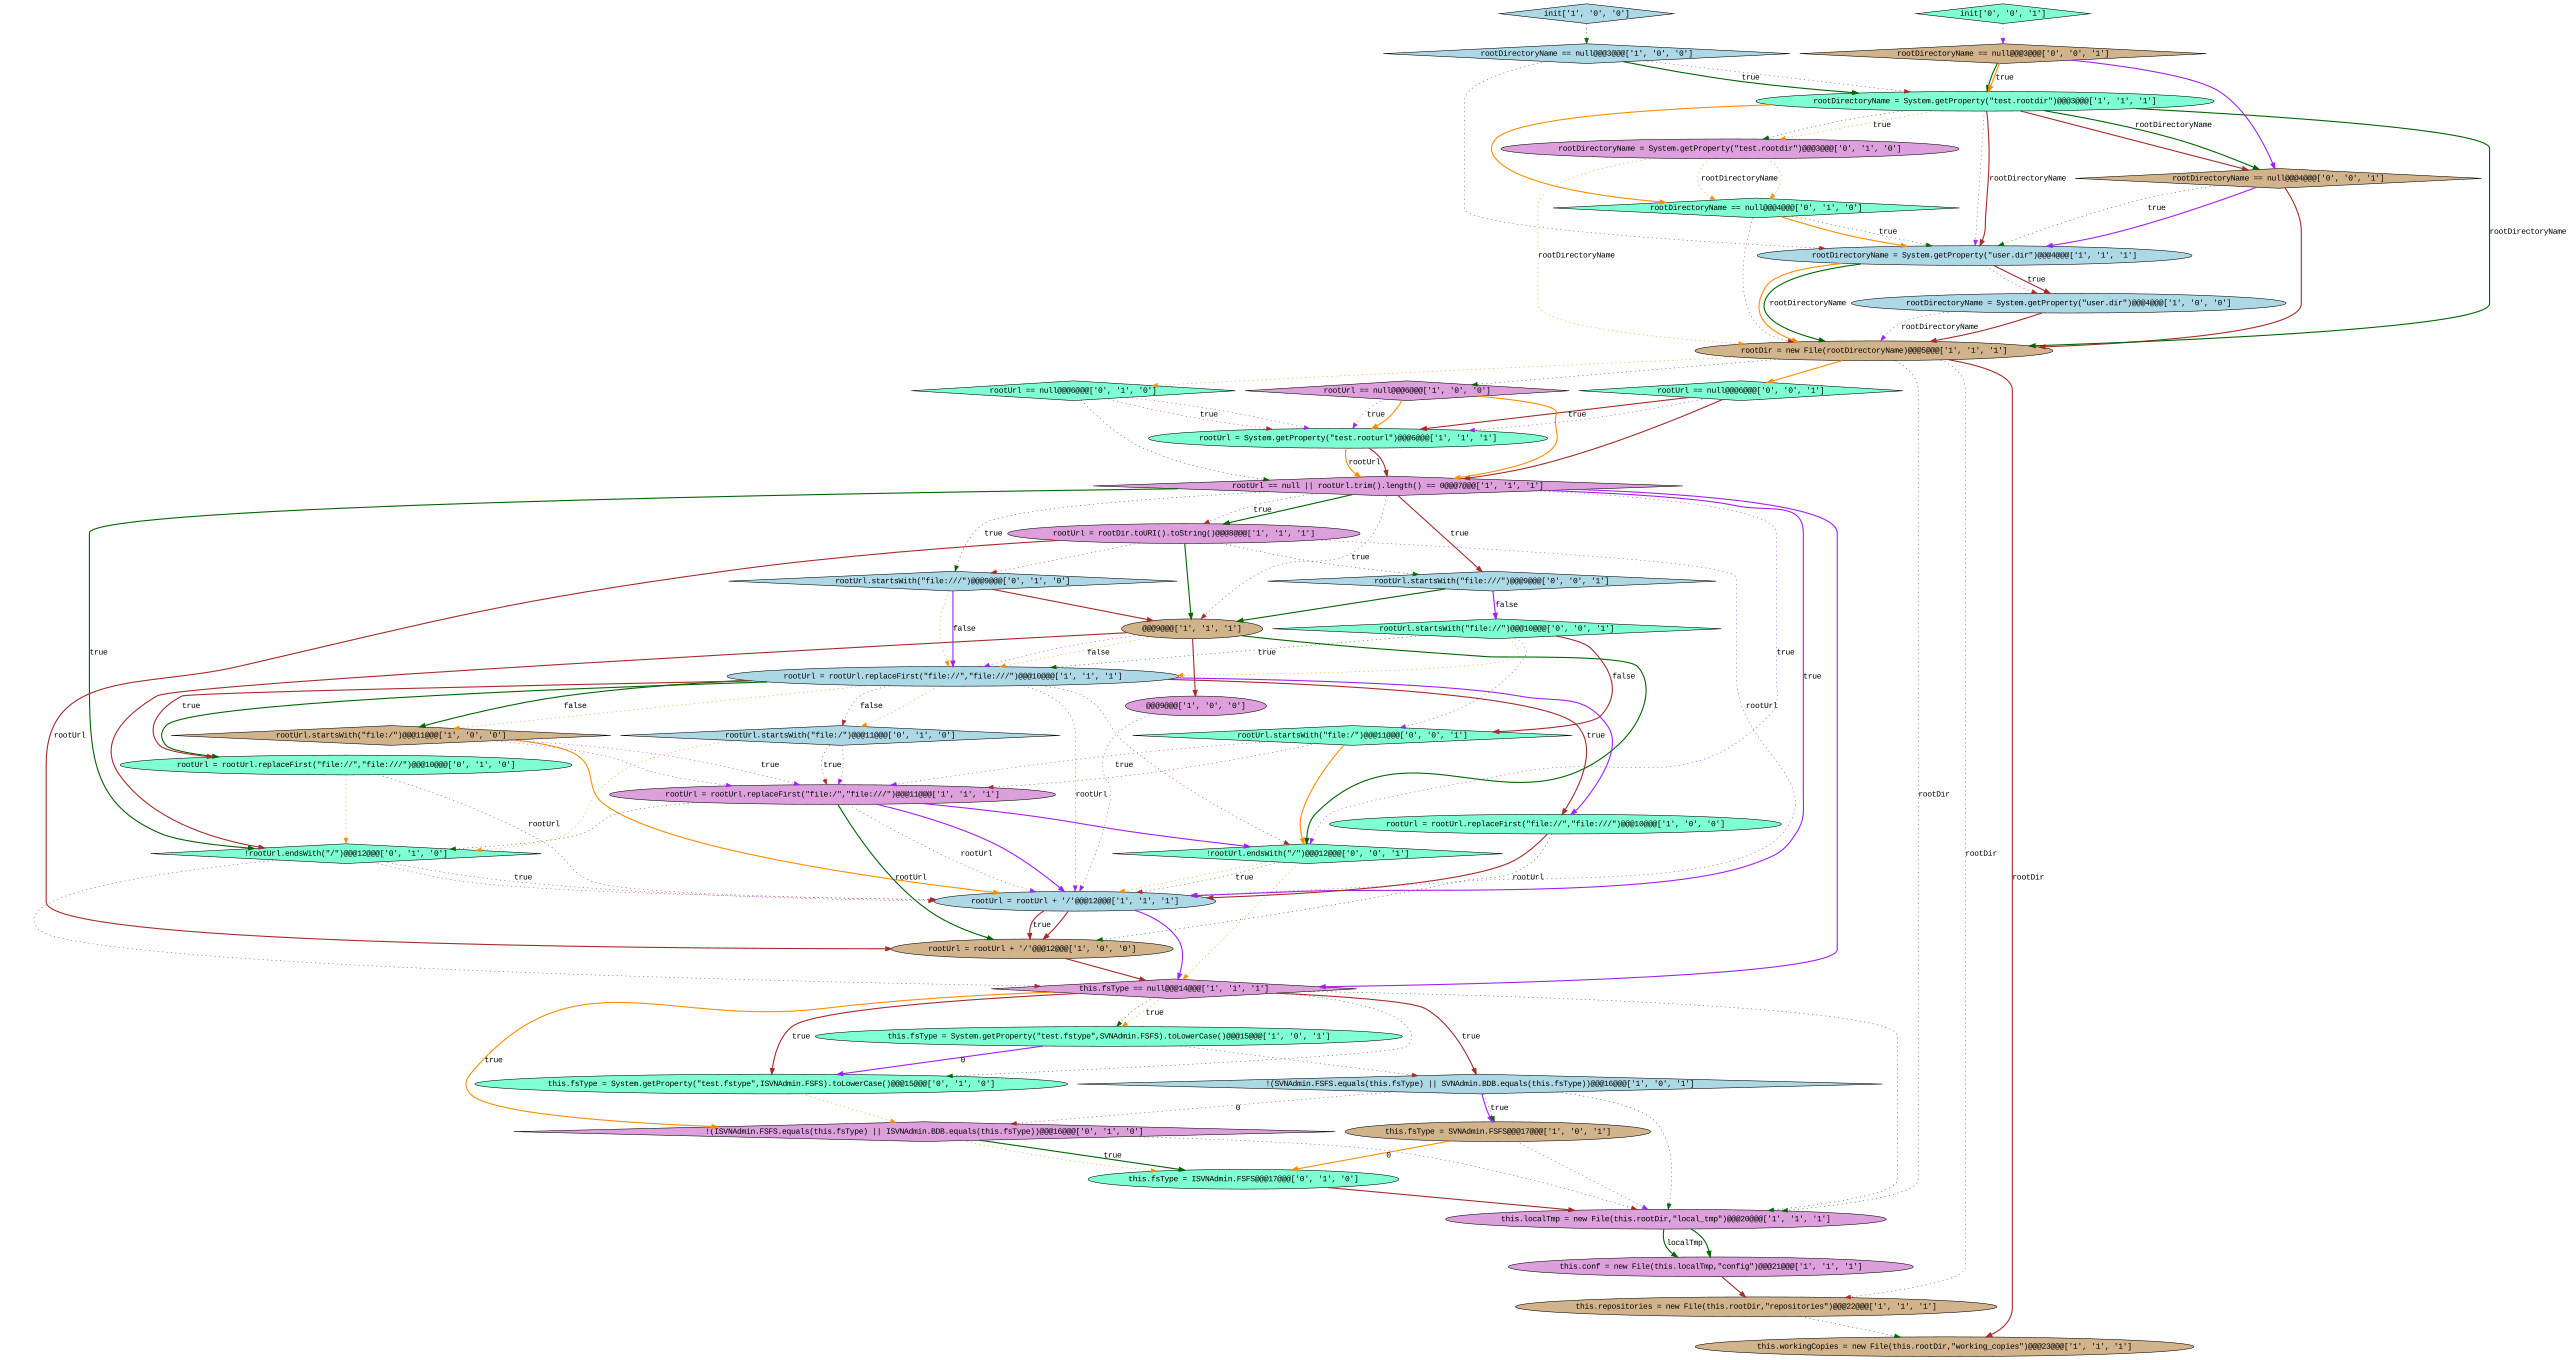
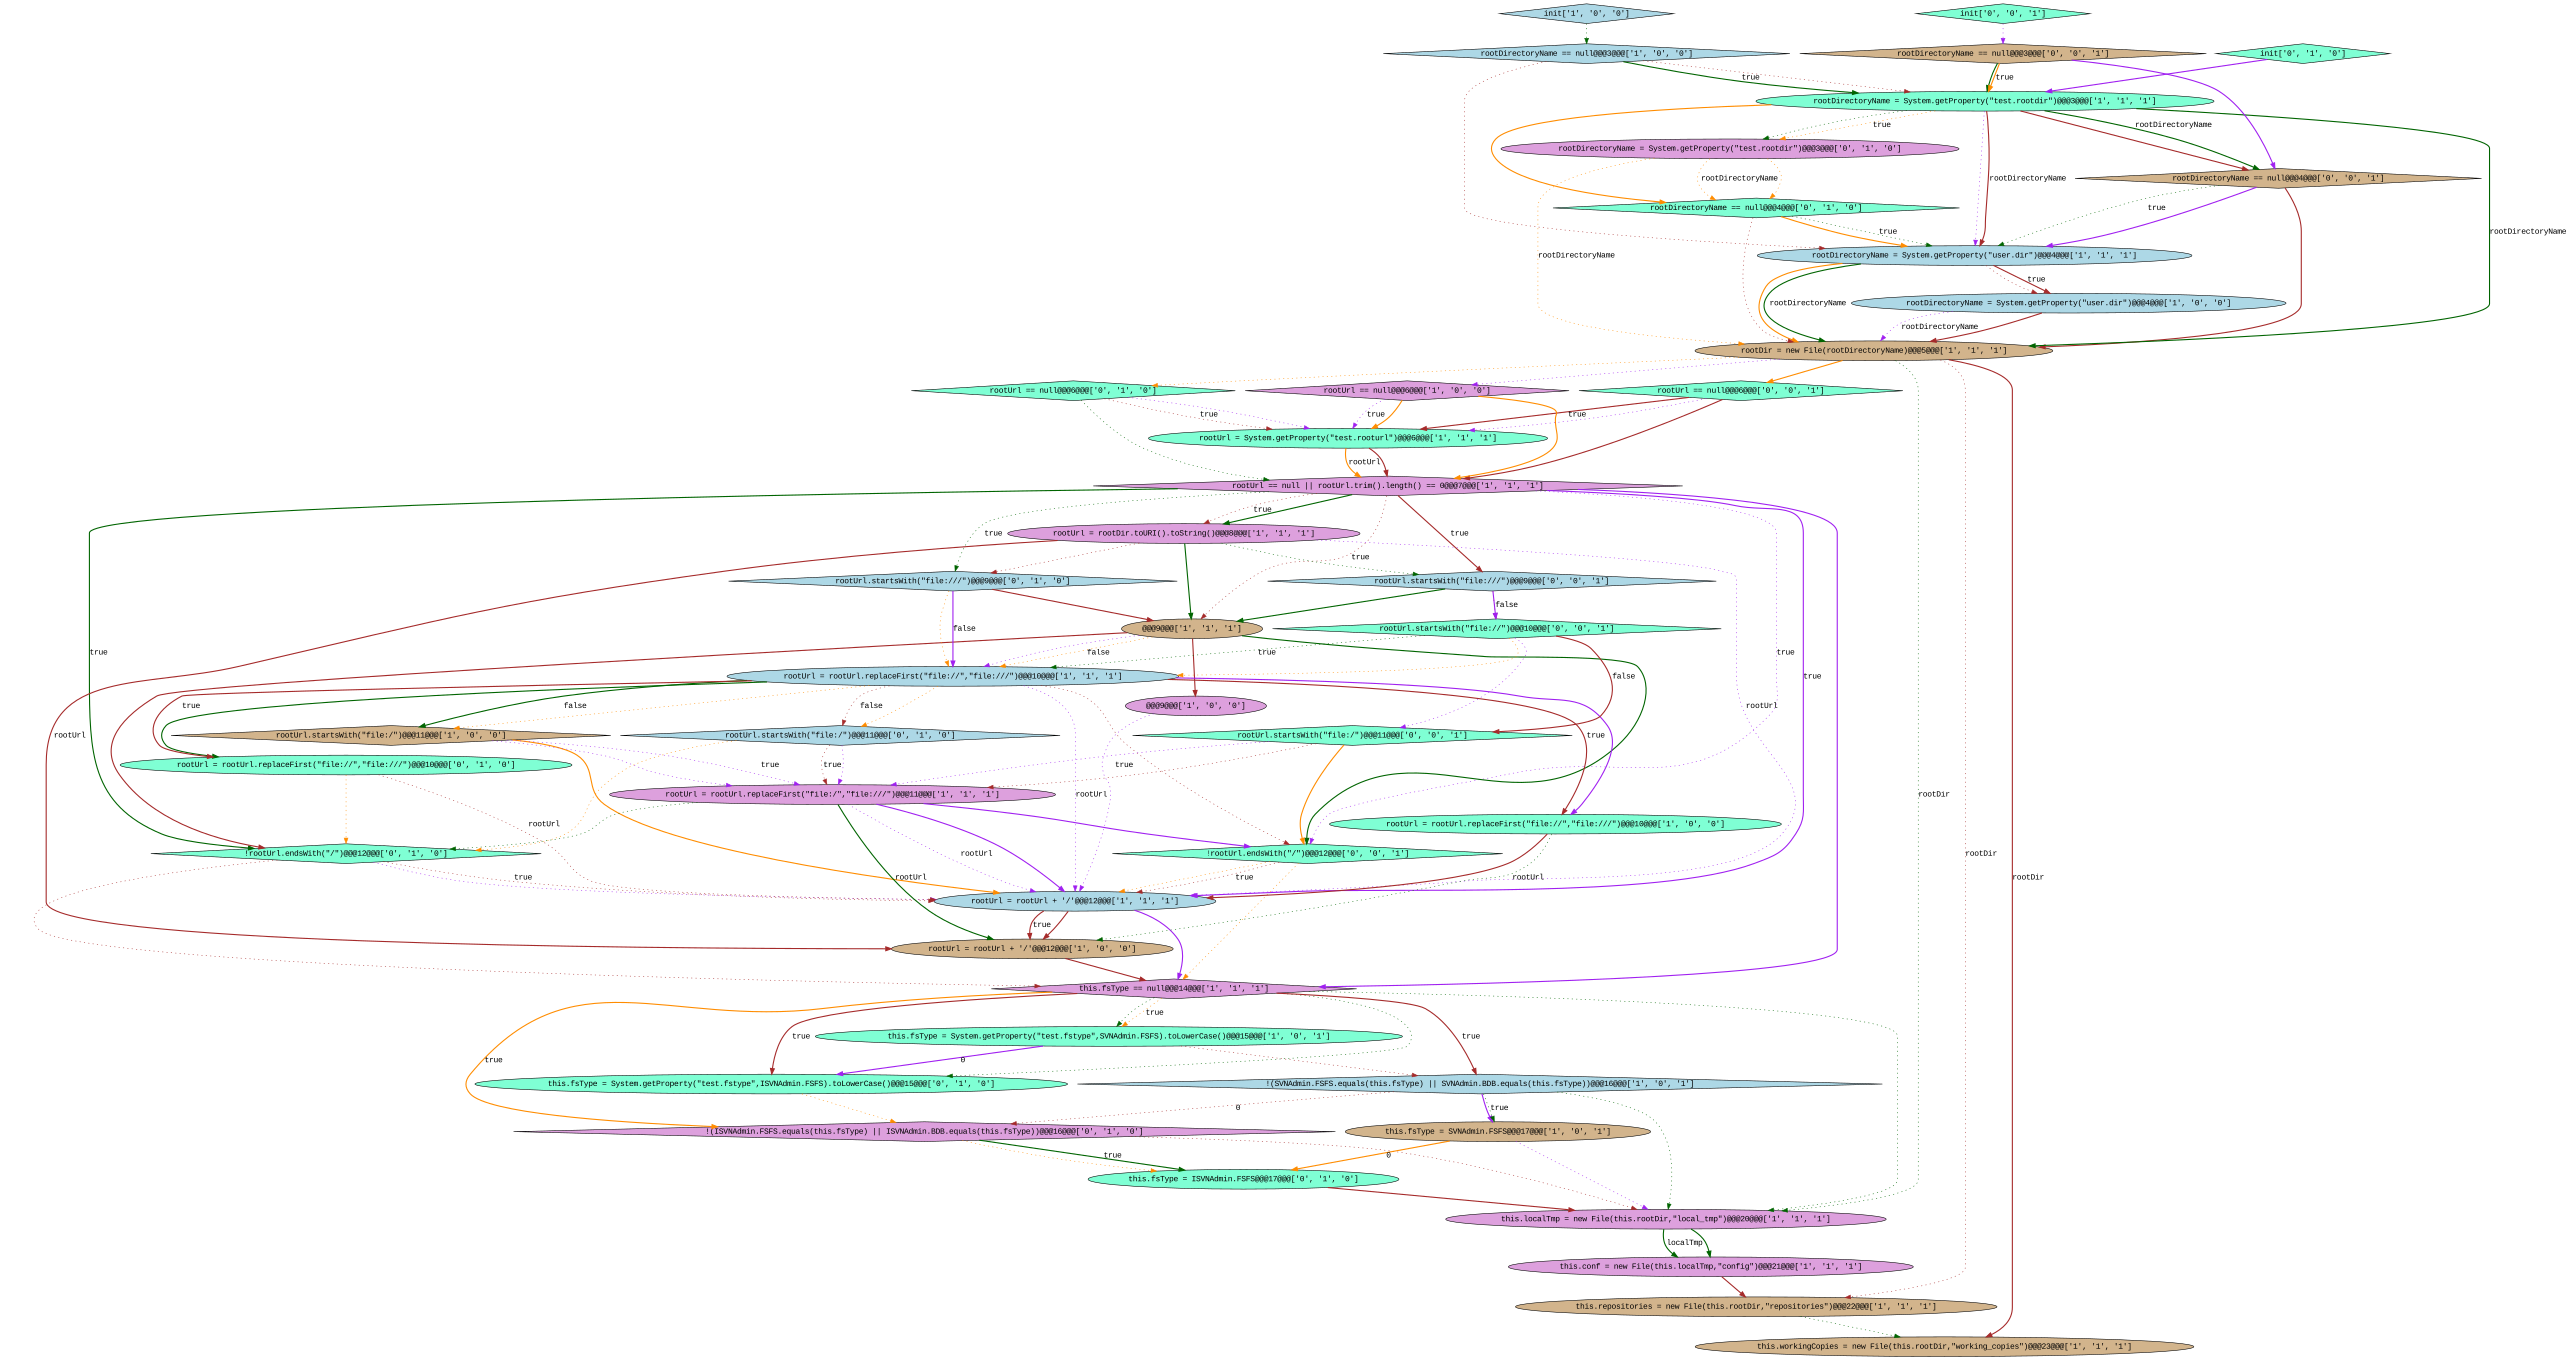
none -> (2303, 54)
(1628, 372) -> (1628, 372)
